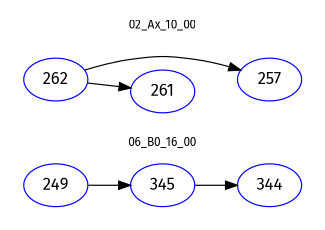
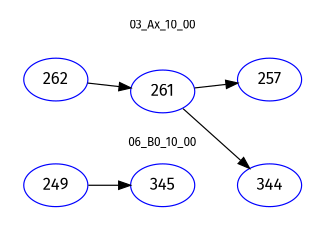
(163, 26) -> (163, 26)
(157, 57) -> (210, 86)
(163, 143) -> (163, 143)
(210, 185) -> (218, 140)
